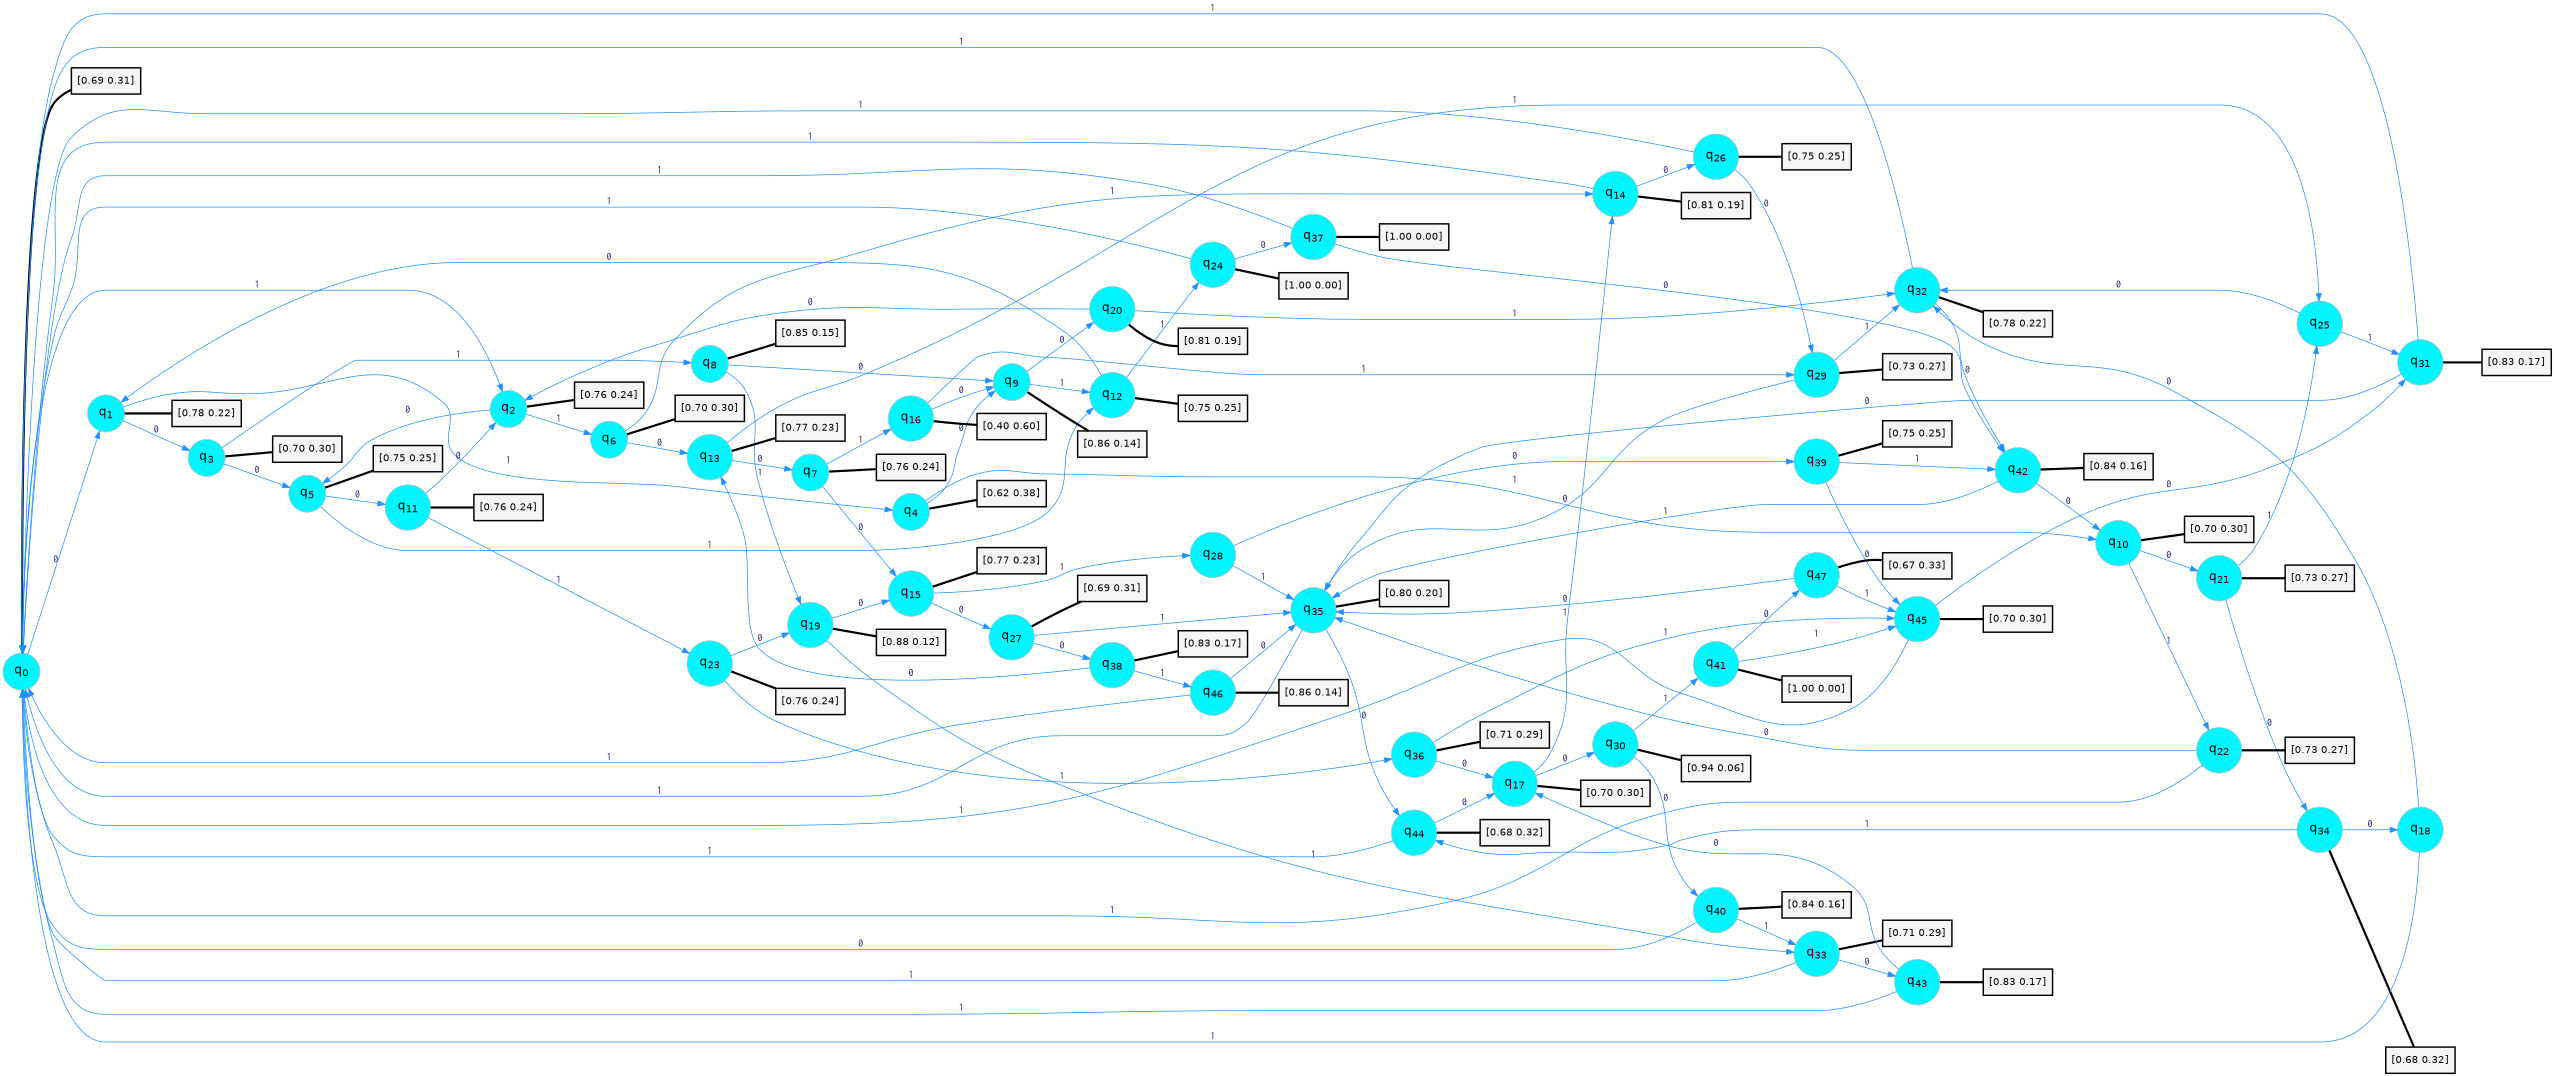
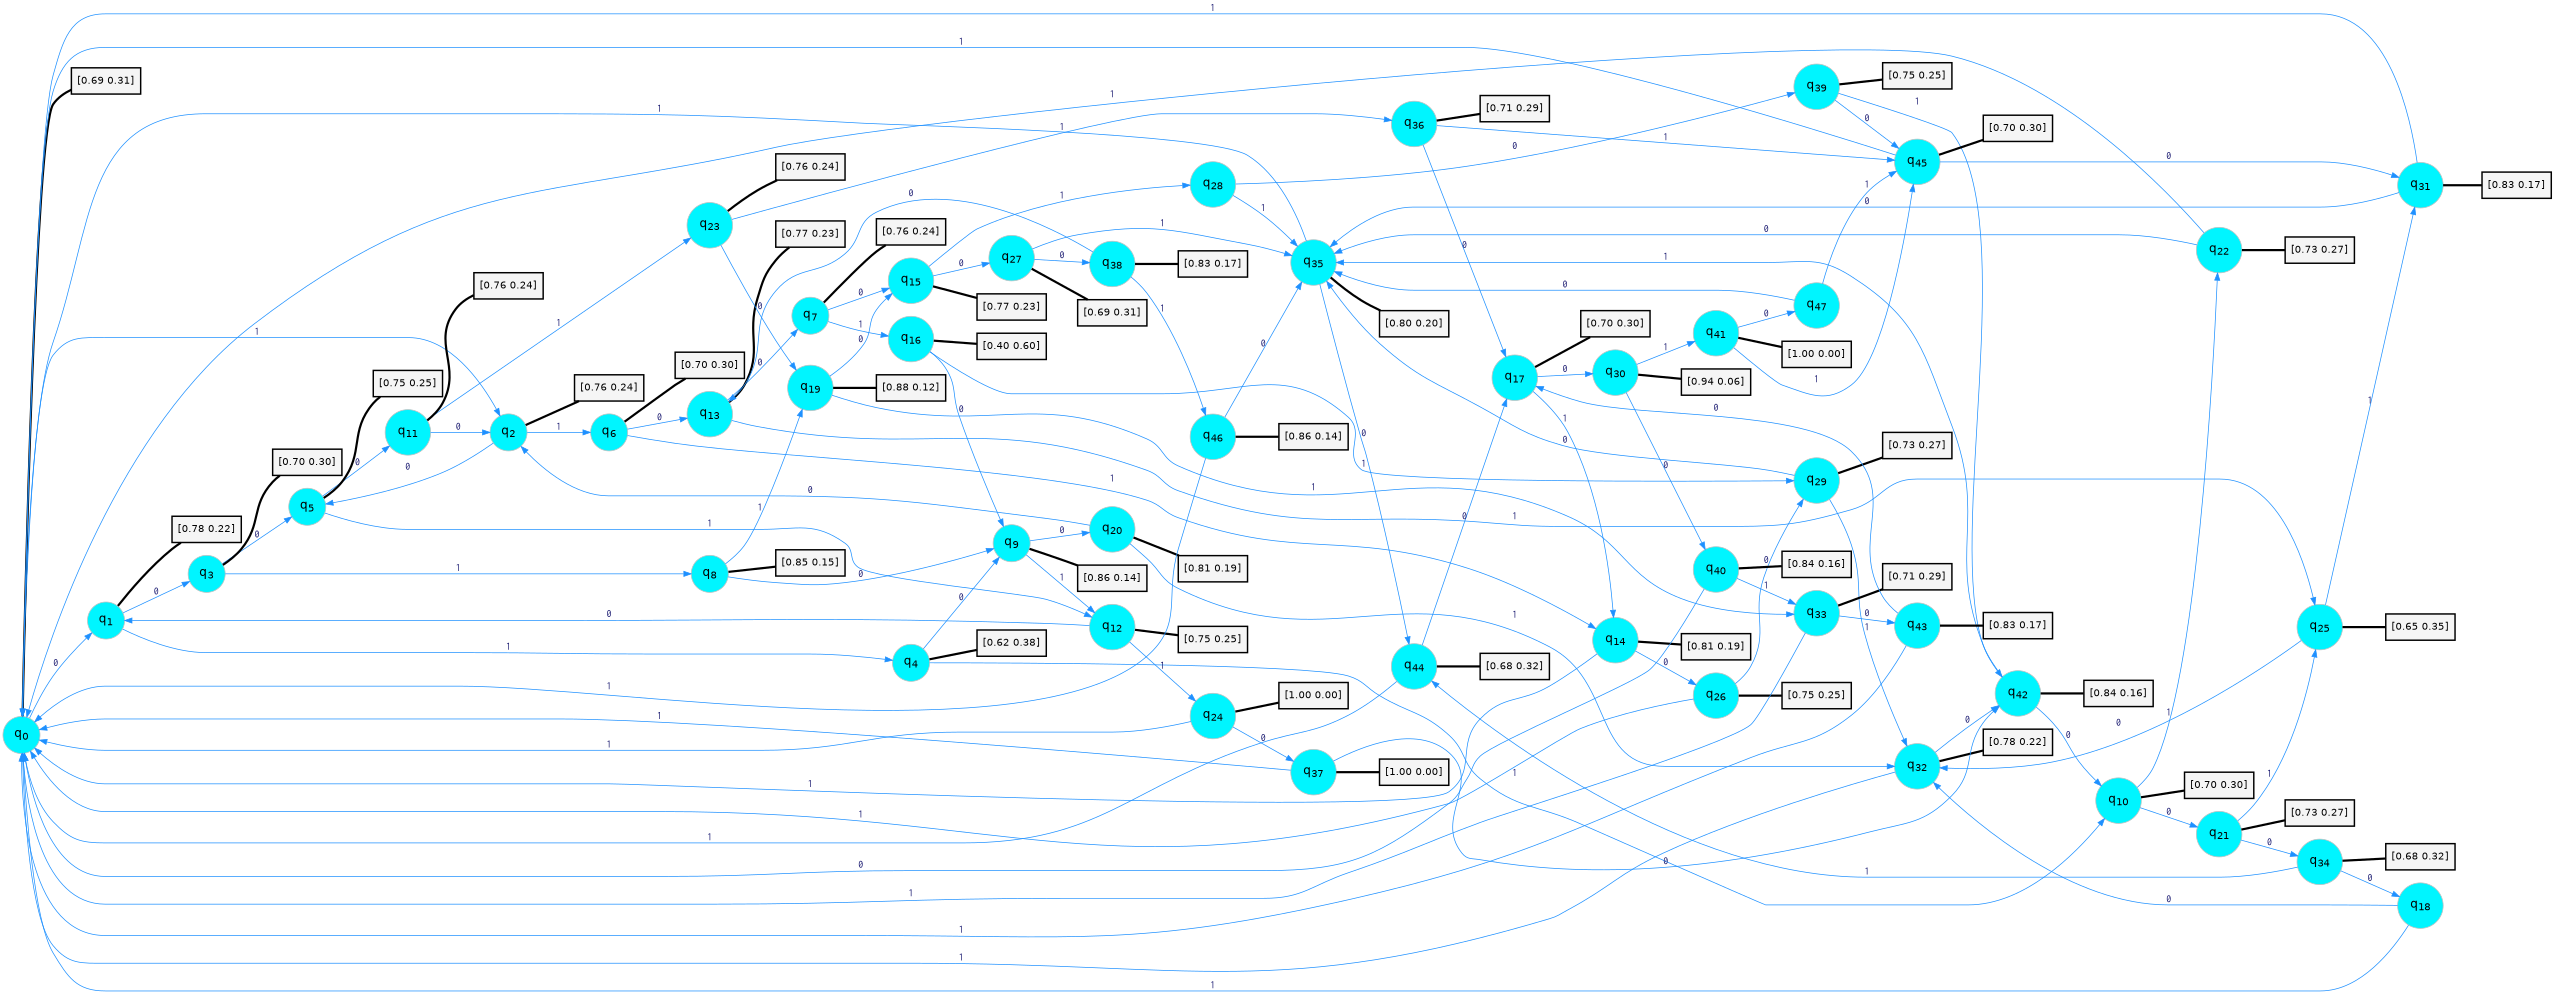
(1917, 566) -> none
none -> (2420, 627)
